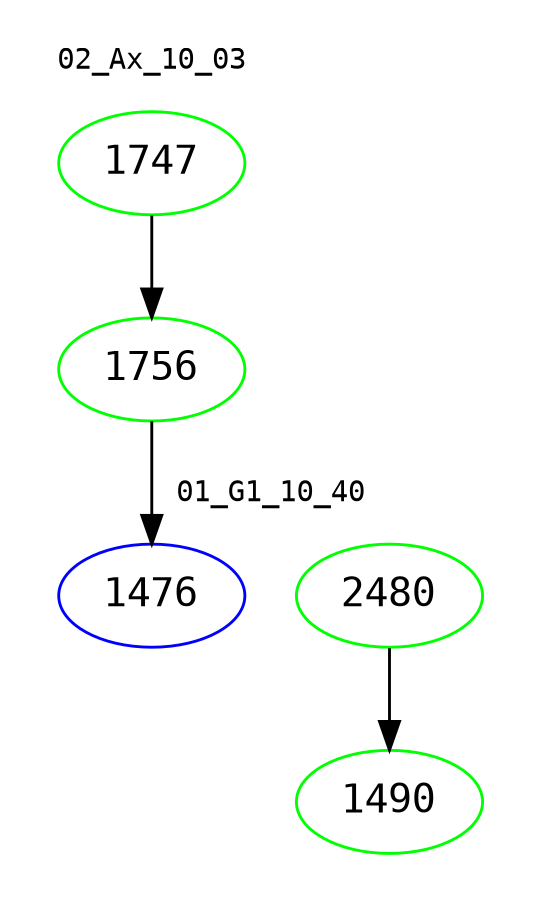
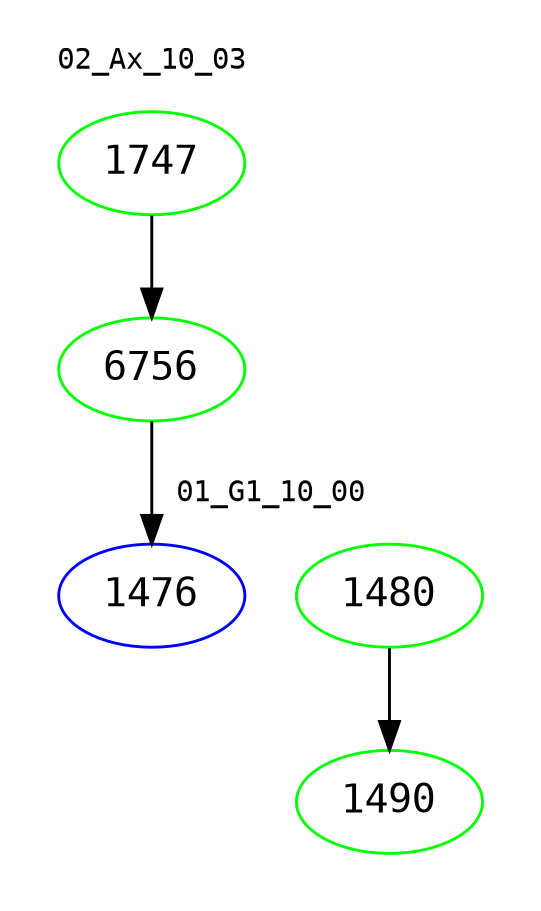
(152, 369) -> (152, 369)
(272, 494) -> (272, 494)
(389, 596) -> (389, 596)
